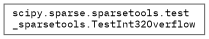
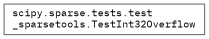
(104, 19) -> (104, 19)
